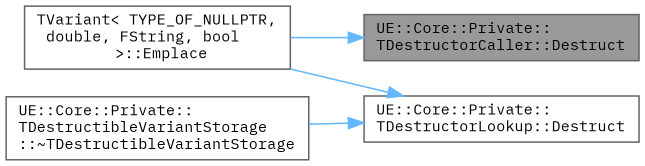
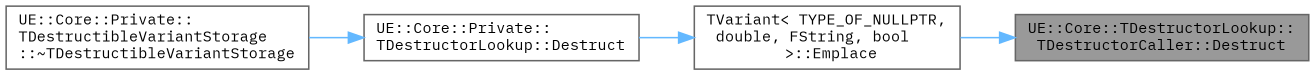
(502, 38) -> (1162, 38)
(339, 81) -> (659, 38)
